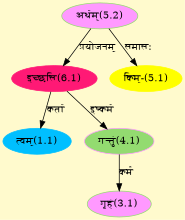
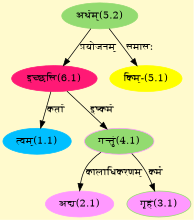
(100, 16) -> (100, 16)
none -> (80, 204)
